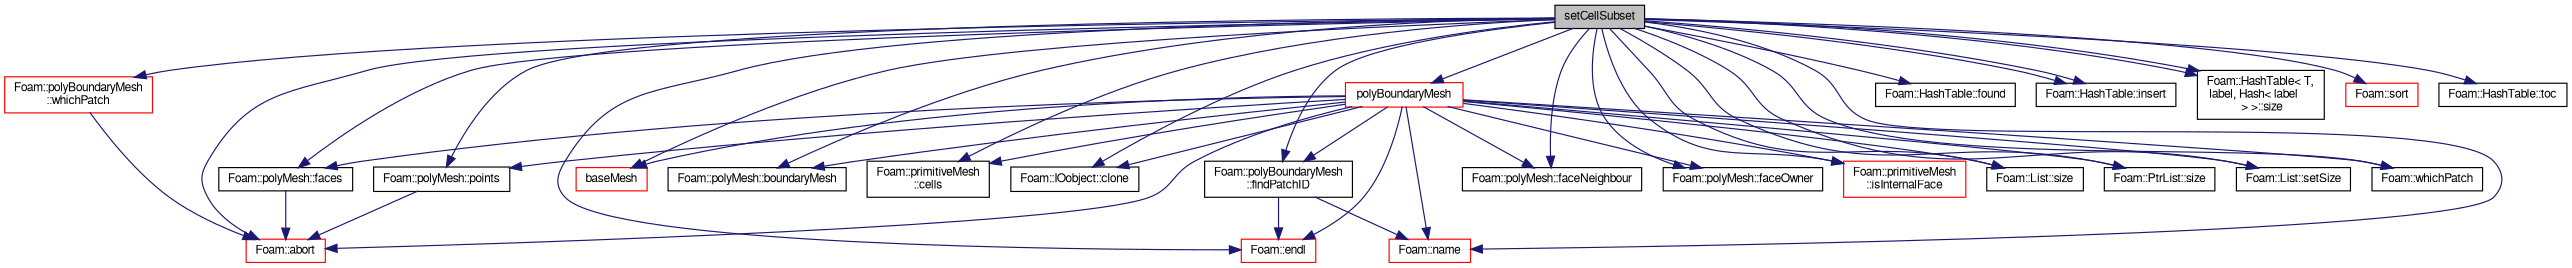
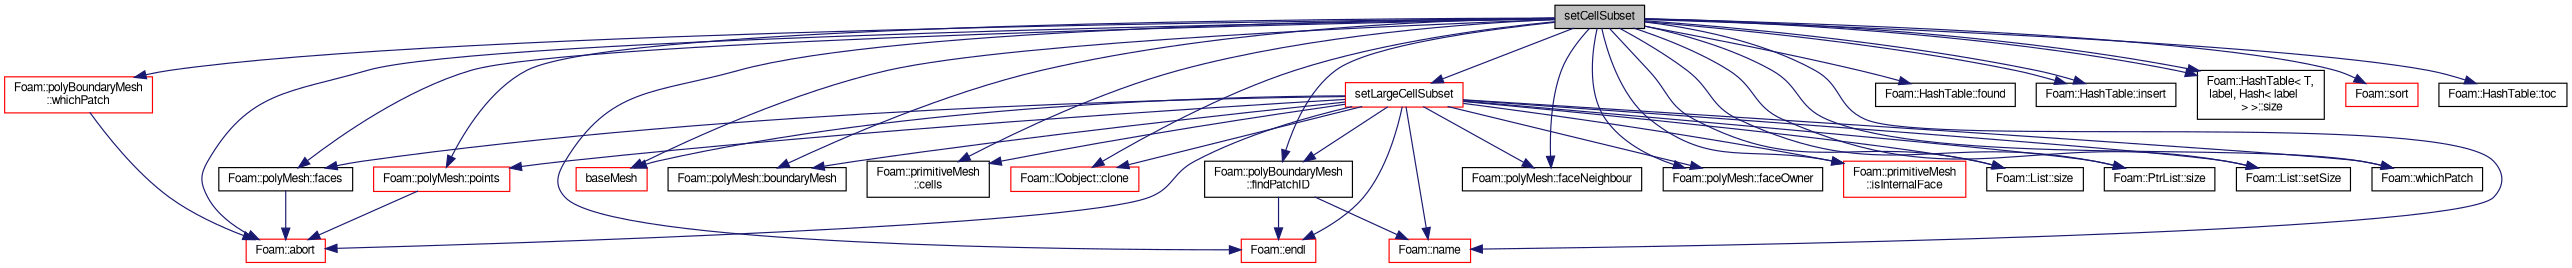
(1404, 95) -> (1404, 95)
(442, 179) -> (442, 179)
(1075, 179) -> (1075, 179)
